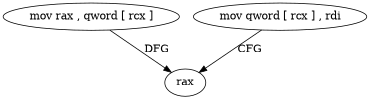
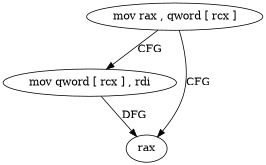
none -> (135, 47)
(157, 50) -> (198, 83)
(250, 50) -> (134, 116)
